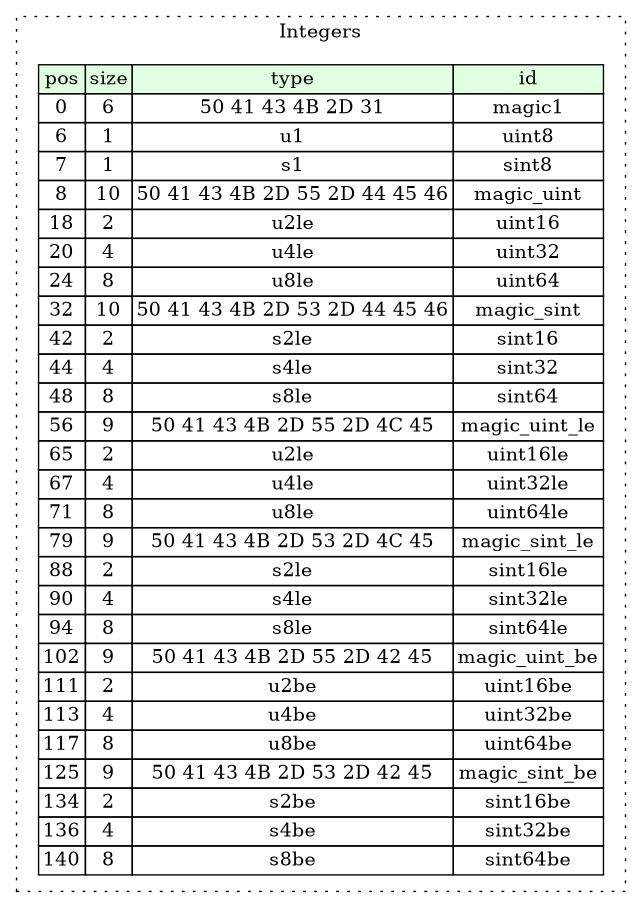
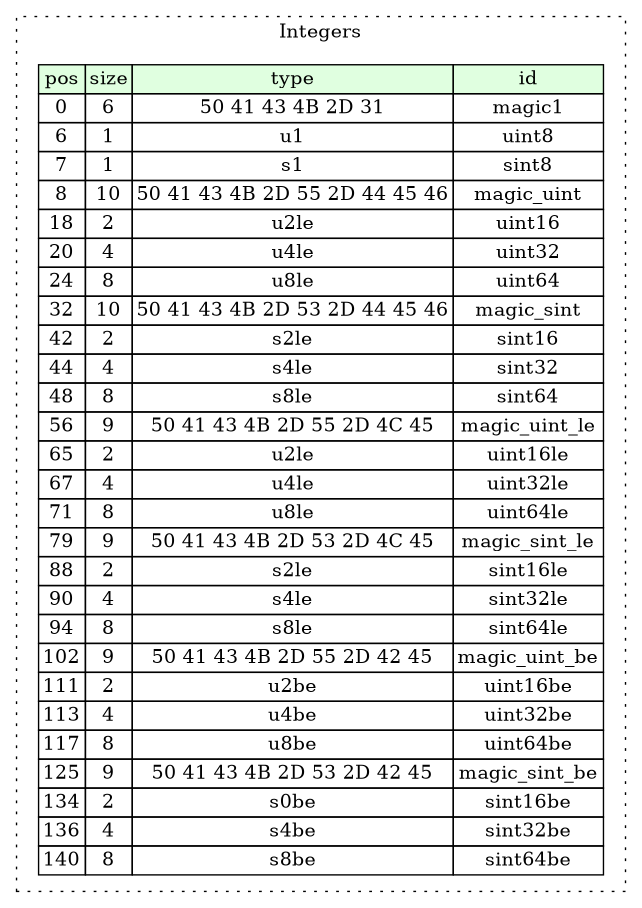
(293, 802) -> (293, 802)
